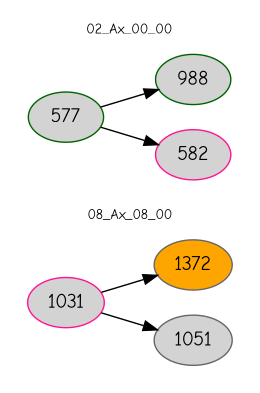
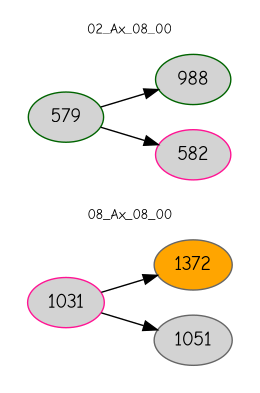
(130, 30) -> (130, 30)
(66, 117) -> (66, 117)
